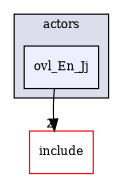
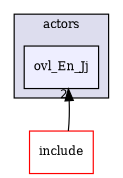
(53, 105) -> (69, 116)
